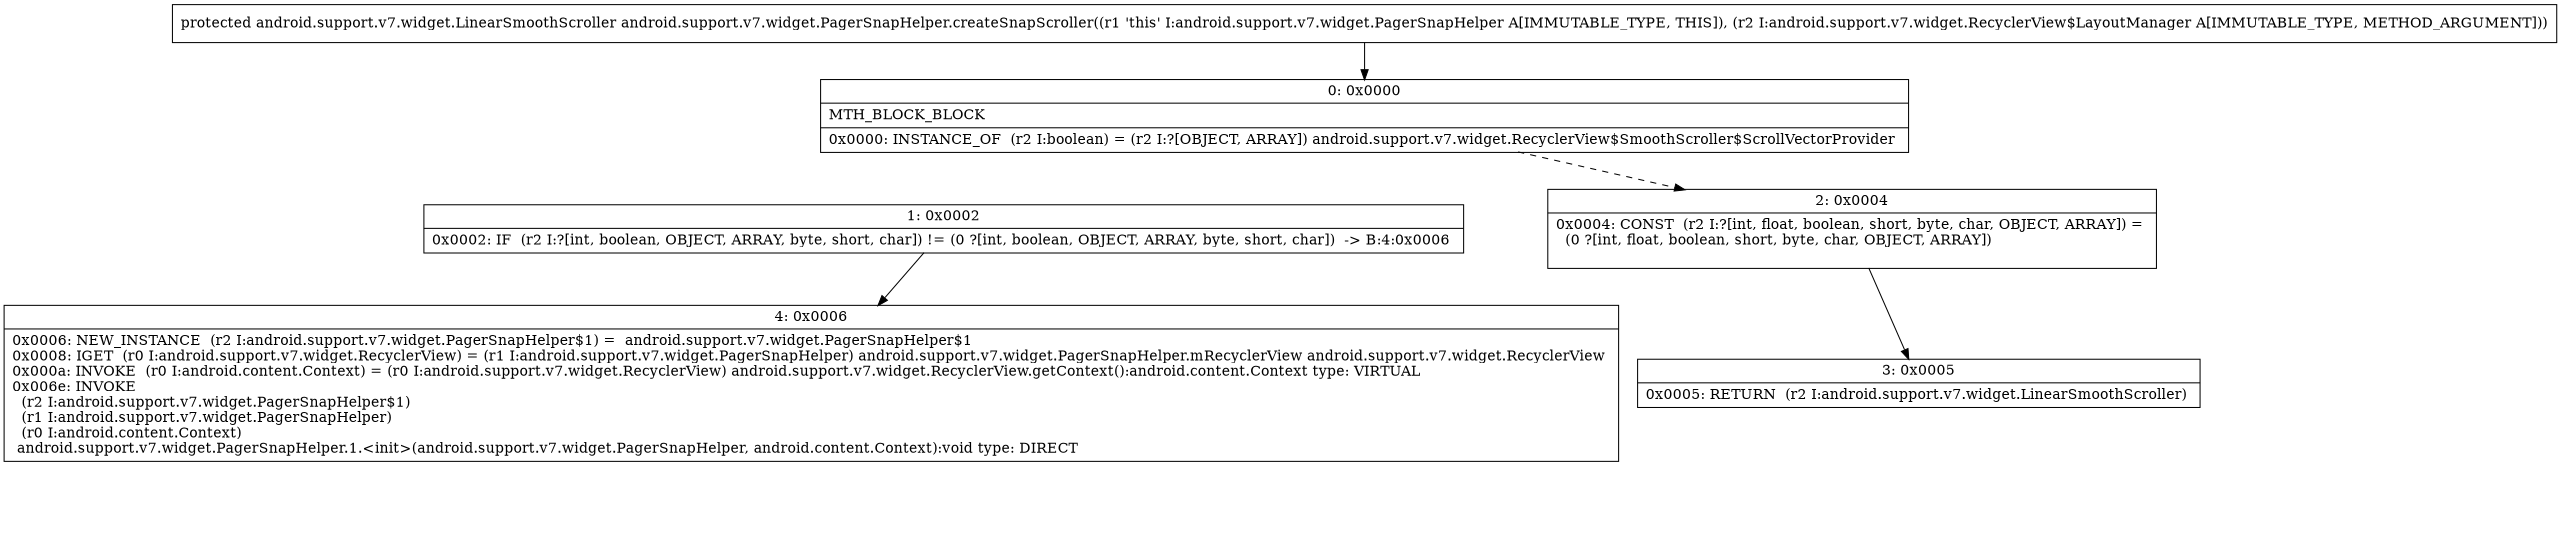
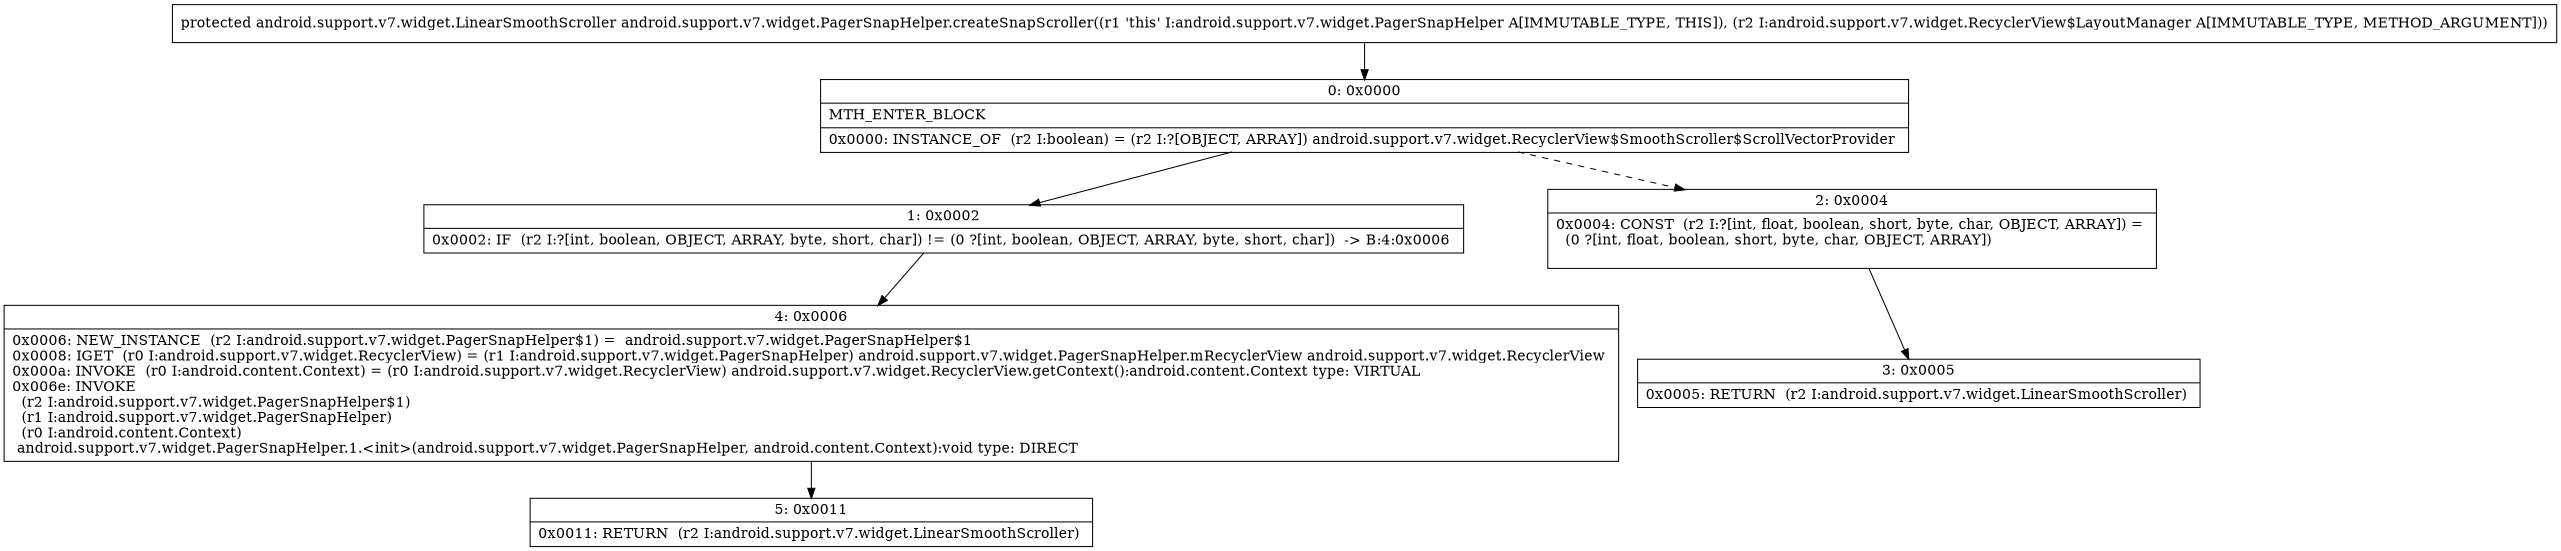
(907, 115) -> (908, 115)
none -> (1136, 177)
none -> (811, 522)
